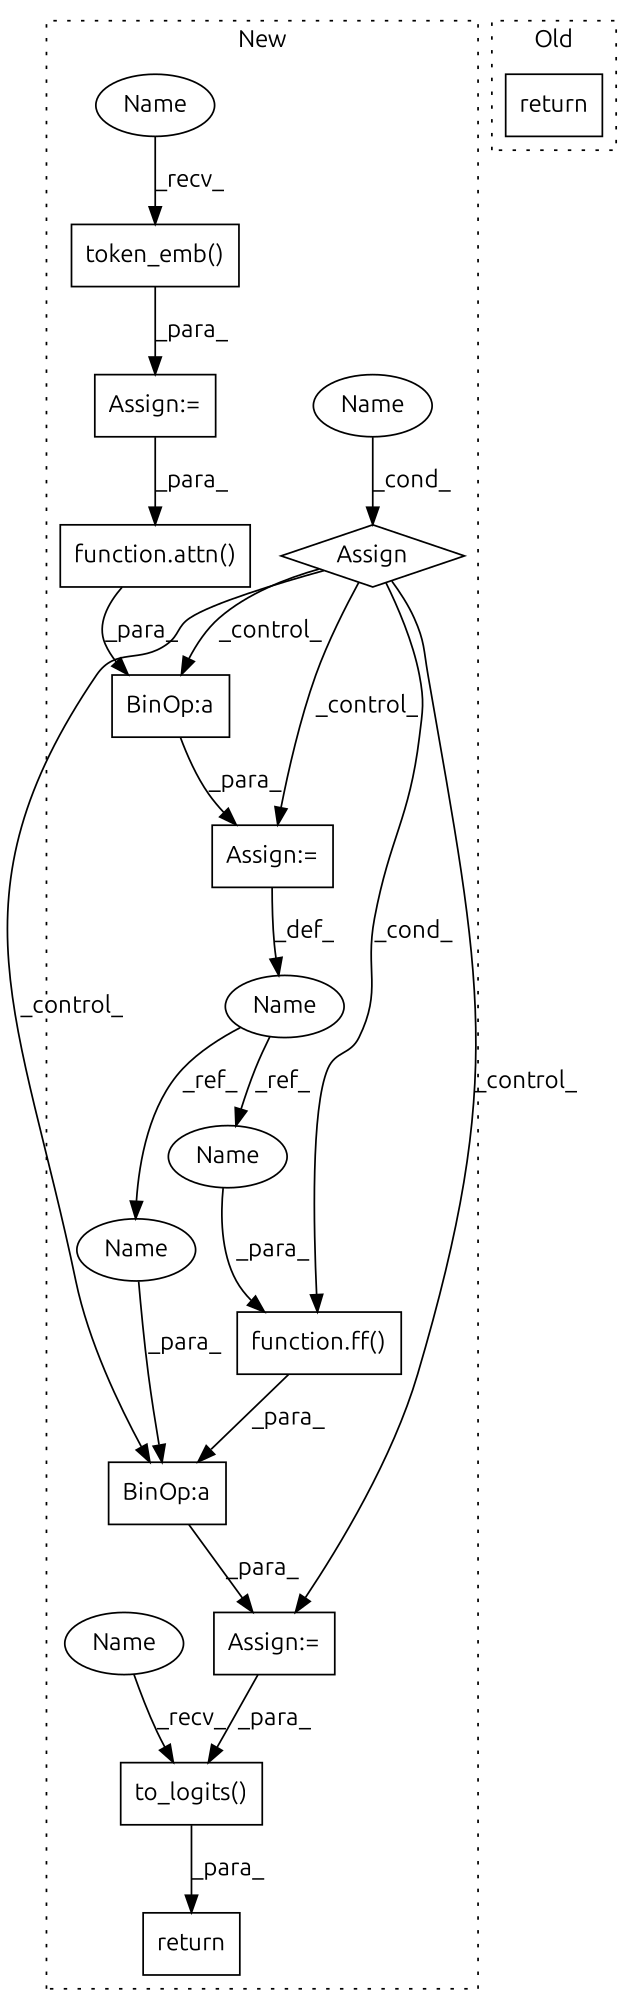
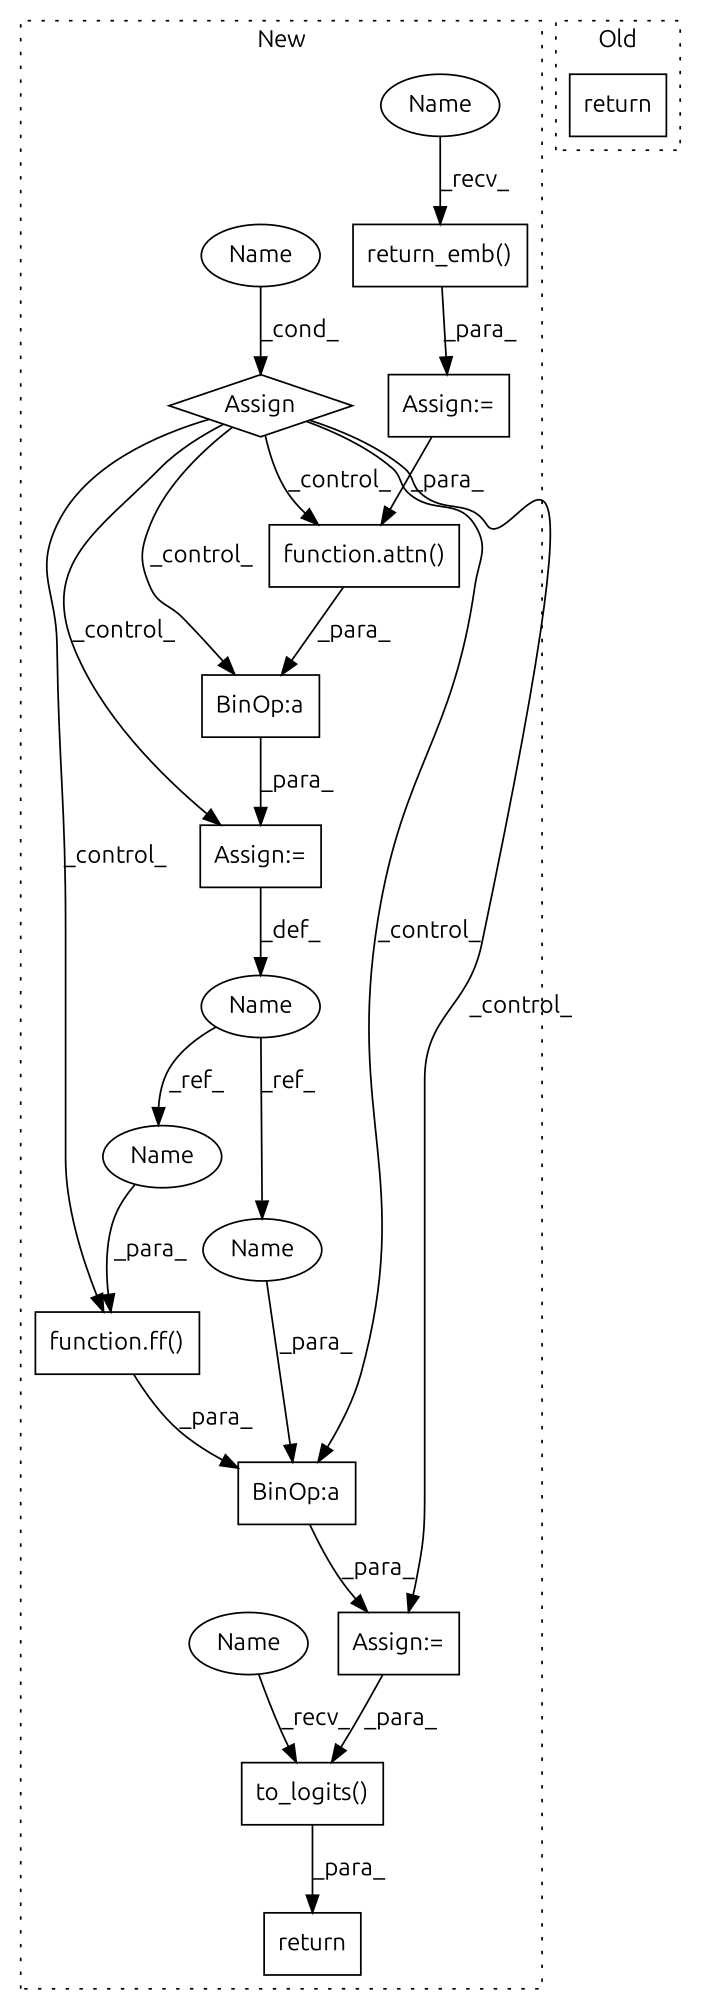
(155, 256) -> (440, 256)
none -> (279, 478)
(414, 931) -> (116, 856)
